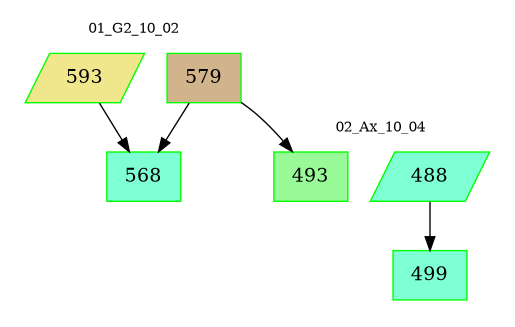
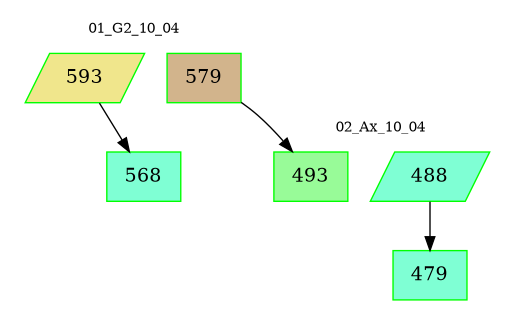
(134, 29) -> (134, 29)
(178, 122) -> none
(430, 275) -> (430, 275)
